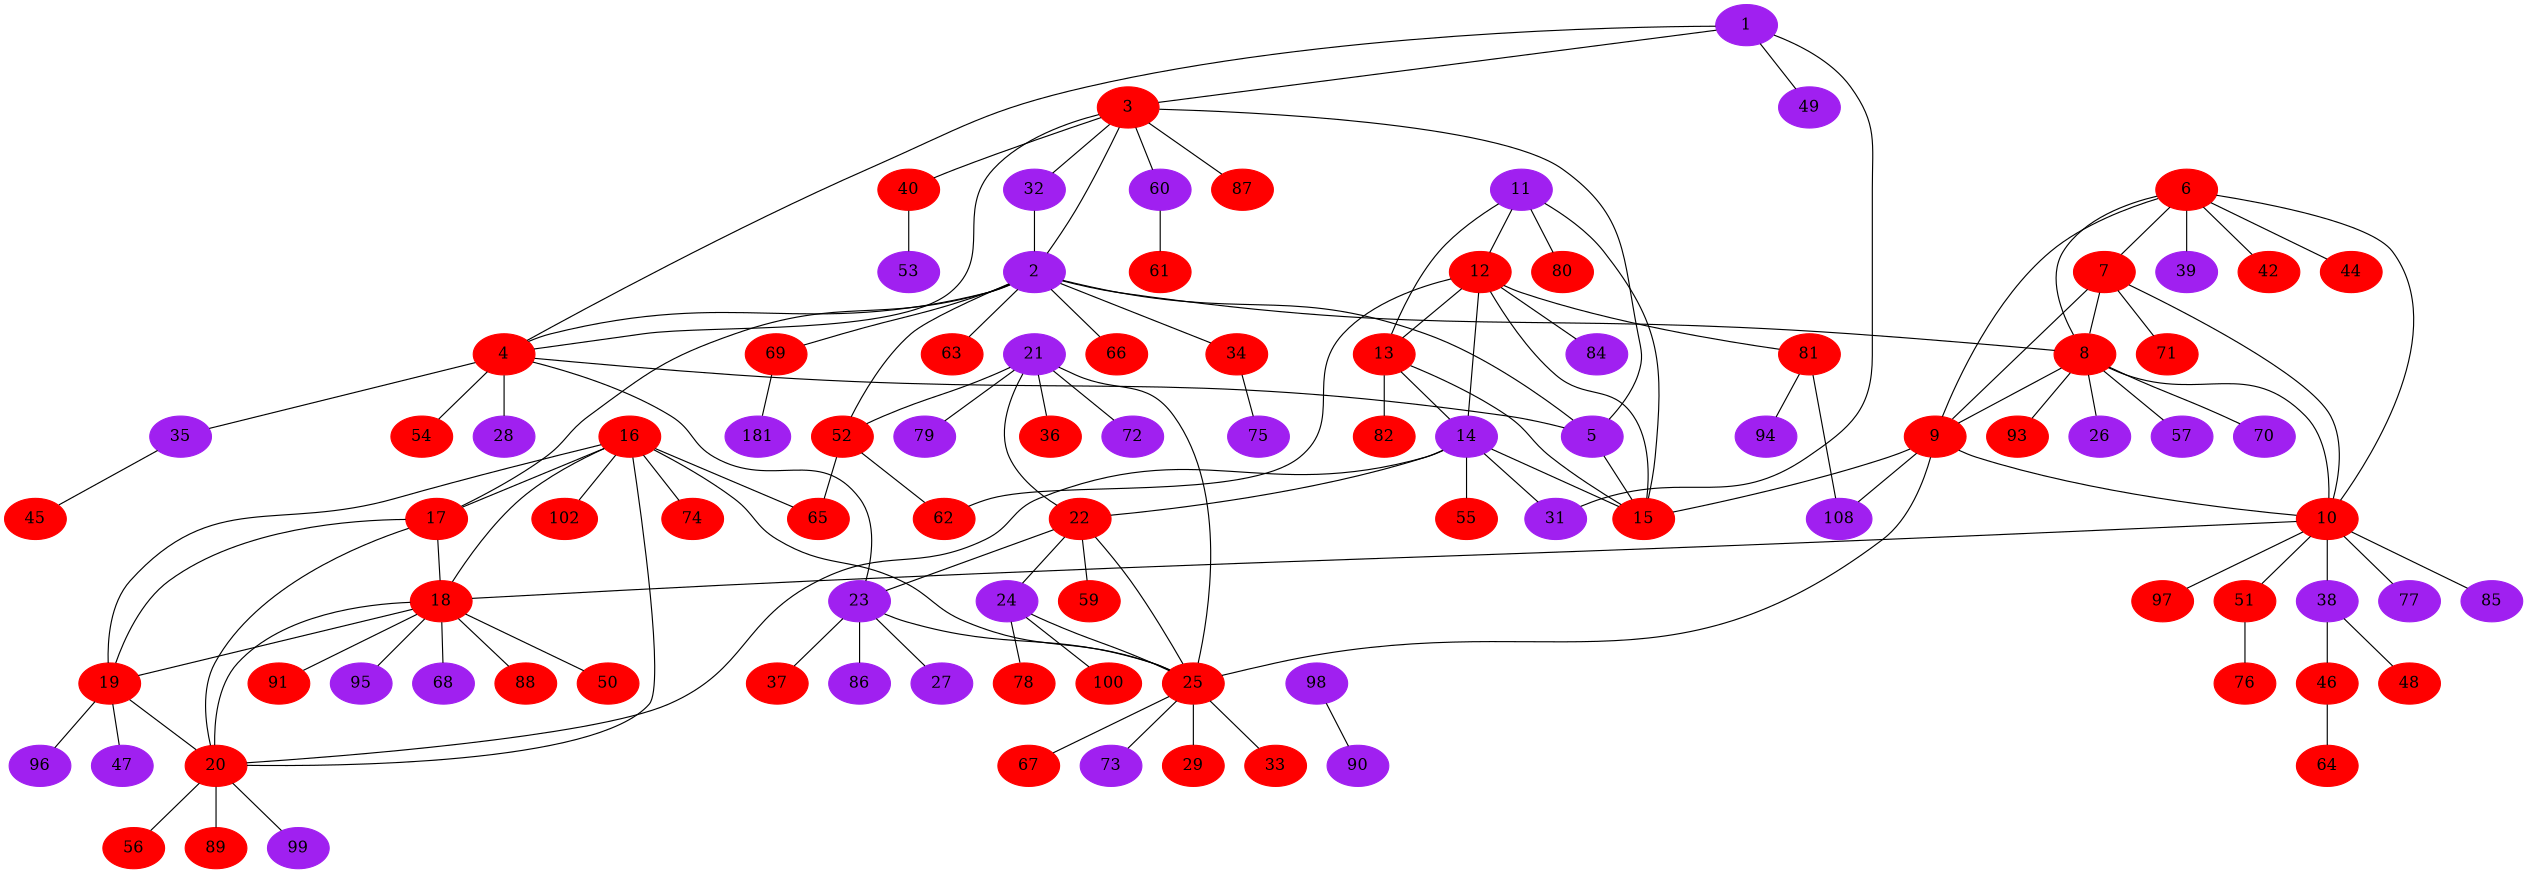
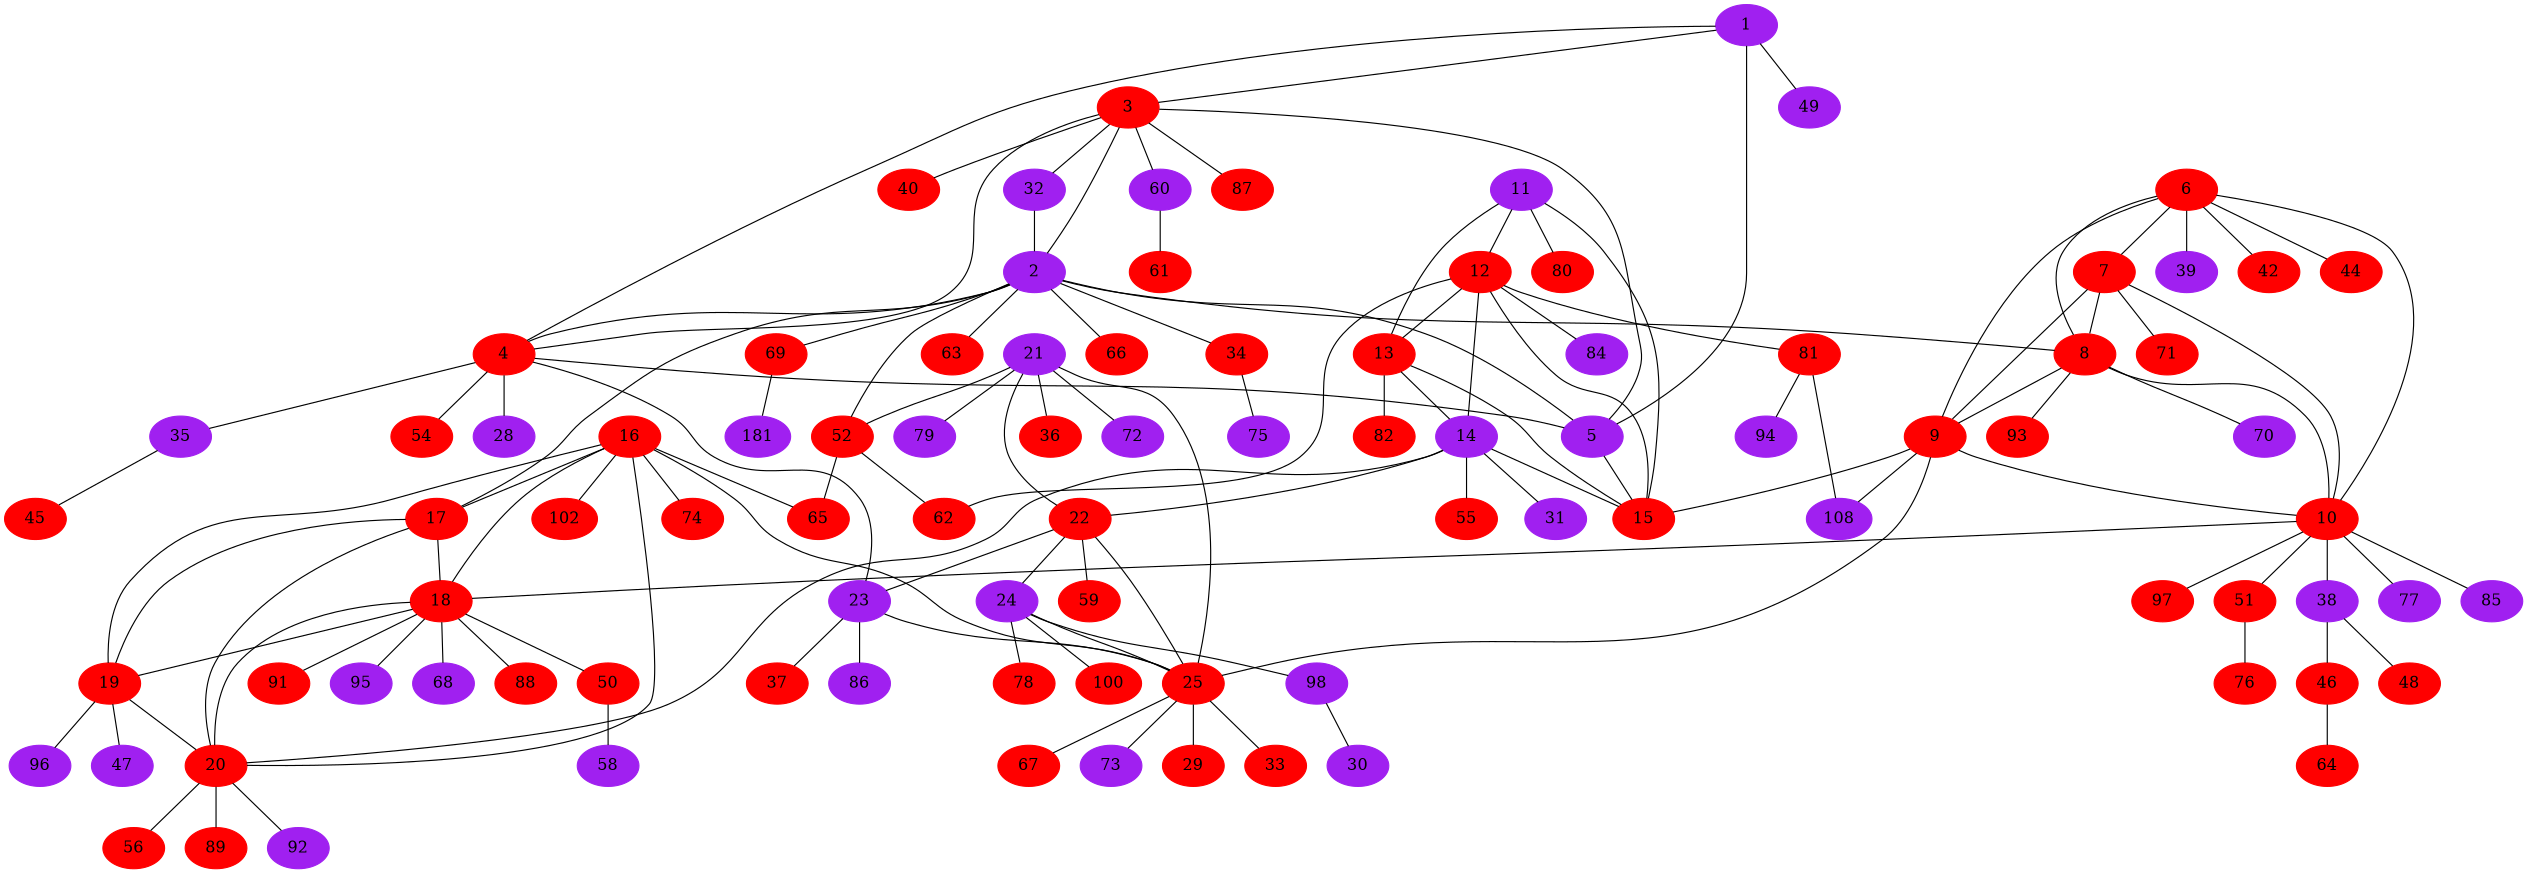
(909, 272) -> none
(1872, 353) -> (1747, 264)
(2100, 437) -> none
(2182, 437) -> none
none -> (1158, 649)
(942, 684) -> none
none -> (608, 766)
(1358, 766) -> (1358, 766)
(298, 848) -> (298, 848)
